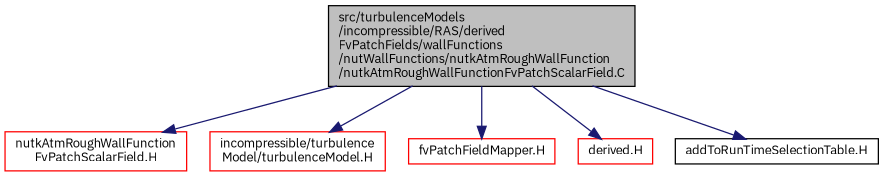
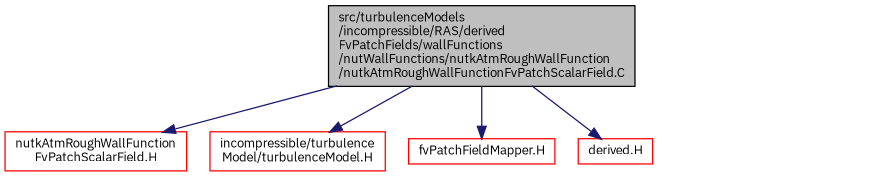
(777, 151) -> none
